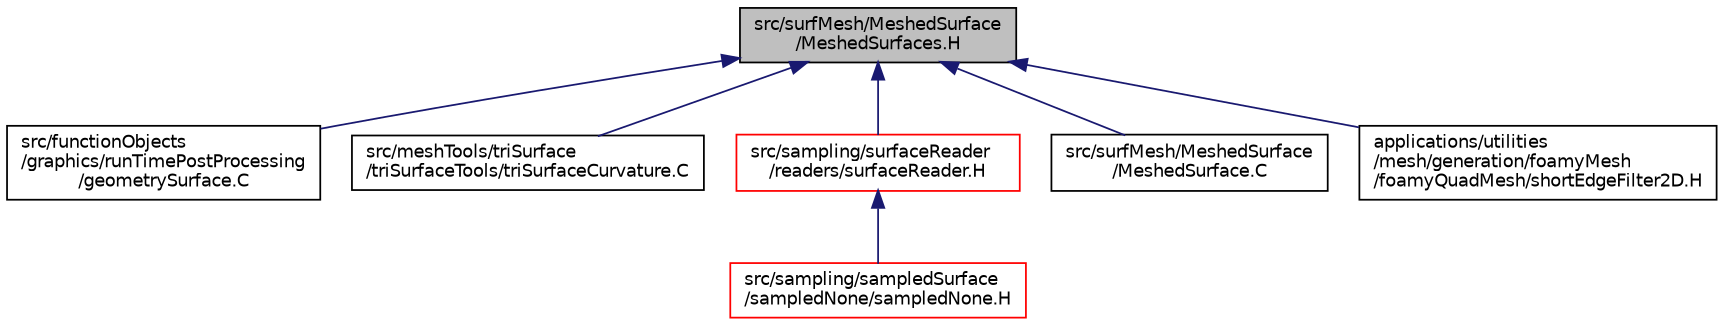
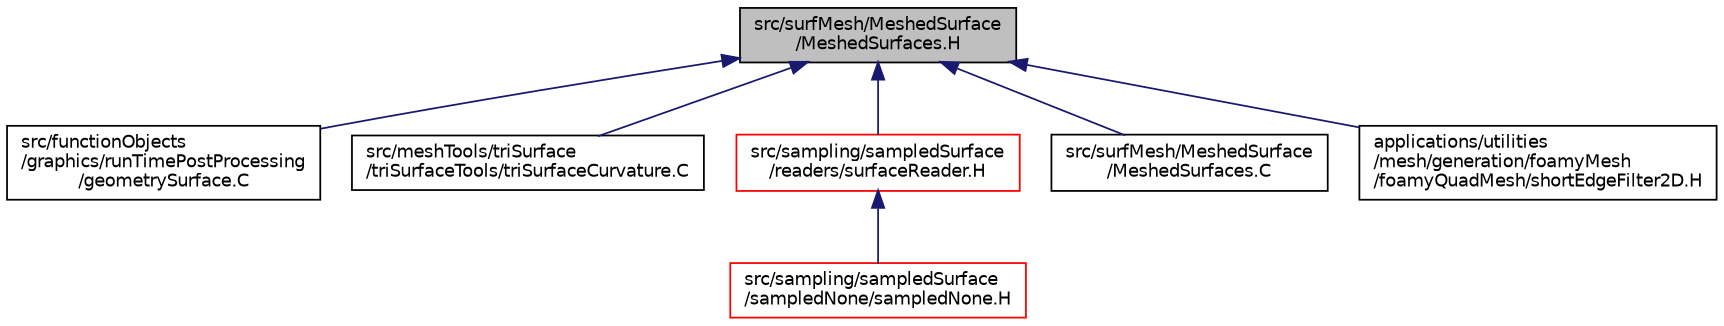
(878, 163) -> (878, 163)
(1190, 163) -> (1190, 163)
